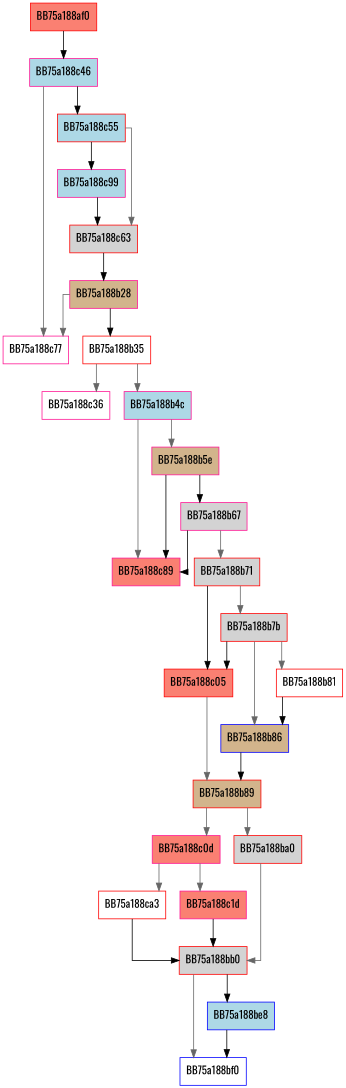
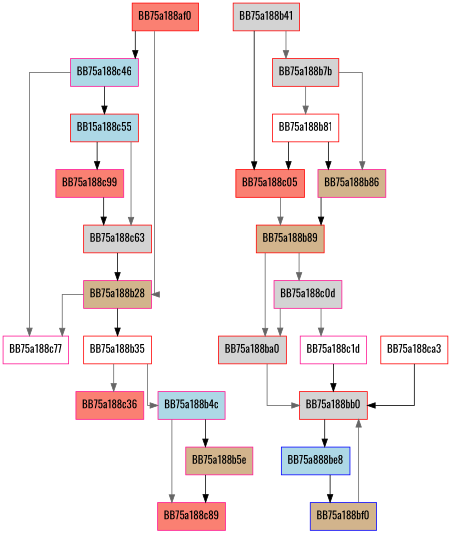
(91, 128) -> (104, 128)
none -> (155, 163)
(91, 183) -> (90, 183)
(76, 405) -> (110, 405)
(172, 429) -> (205, 429)
(214, 516) -> none
(227, 572) -> (266, 17)
(227, 651) -> (288, 152)
(255, 738) -> (352, 183)
(186, 849) -> (308, 294)
(159, 873) -> (280, 318)
(213, 905) -> (333, 350)
(194, 1012) -> (359, 465)
(241, 1016) -> (316, 461)
(213, 1071) -> (343, 516)
